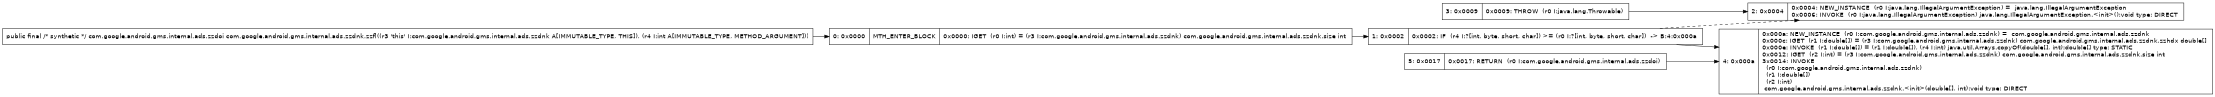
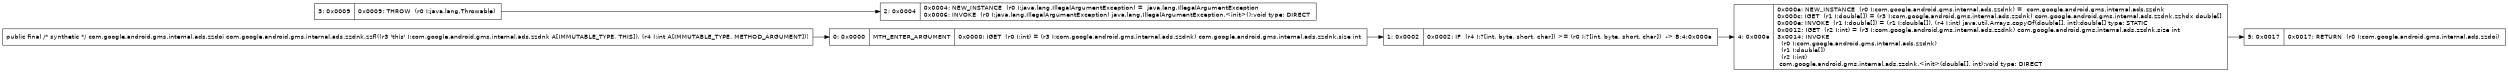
(1727, 24) -> none
(904, 36) -> (912, 37)
(1690, 62) -> (2234, 37)
